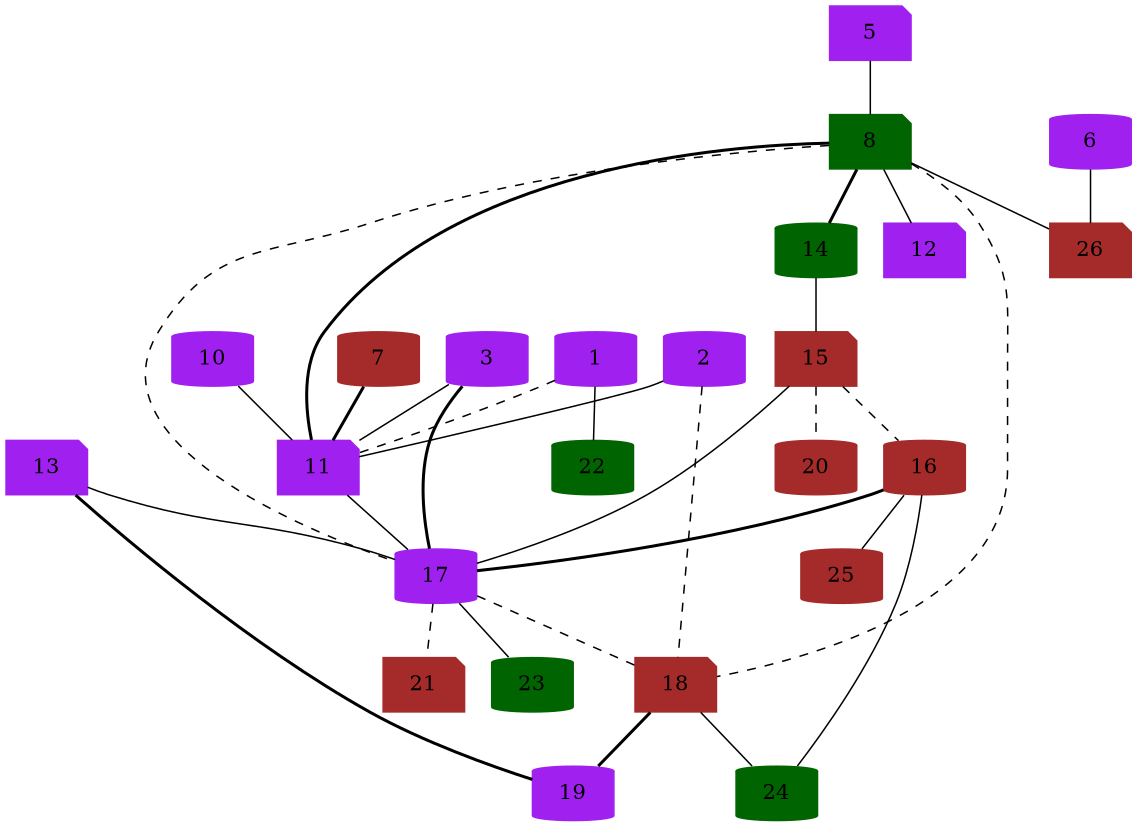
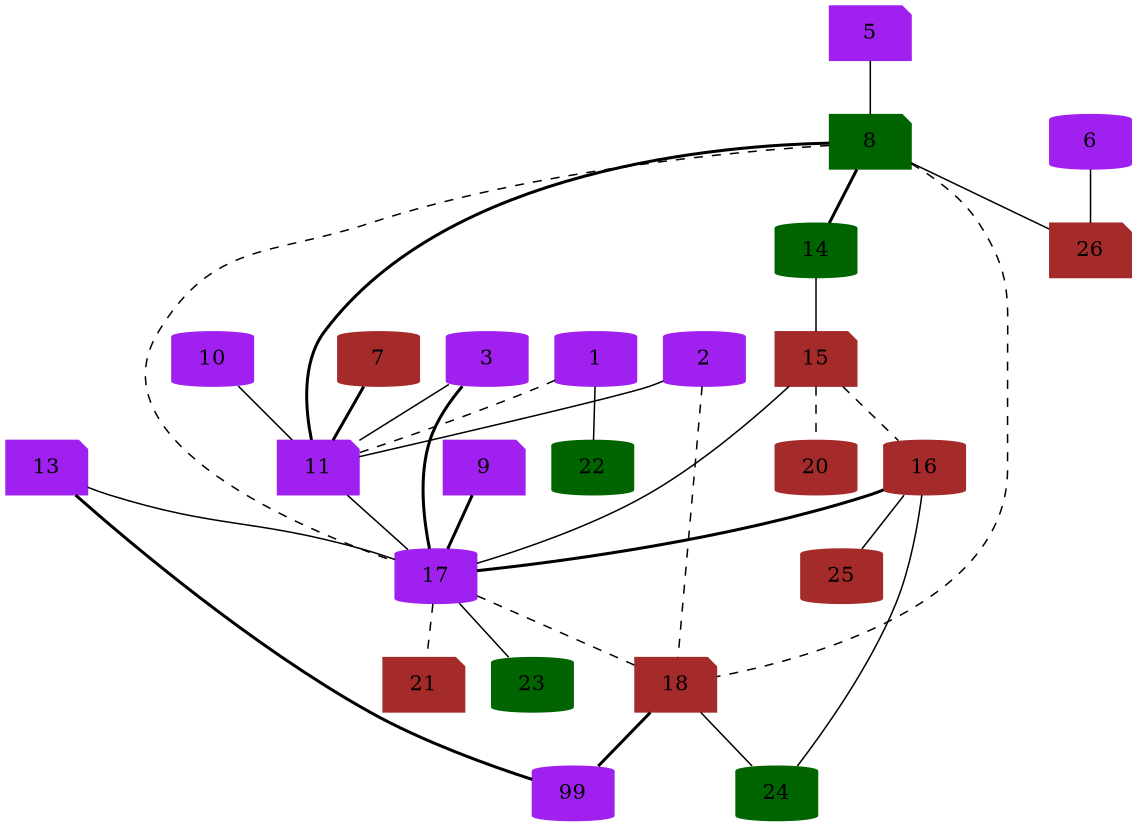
(925, 250) -> none
none -> (484, 468)
(573, 793) -> (573, 793)
